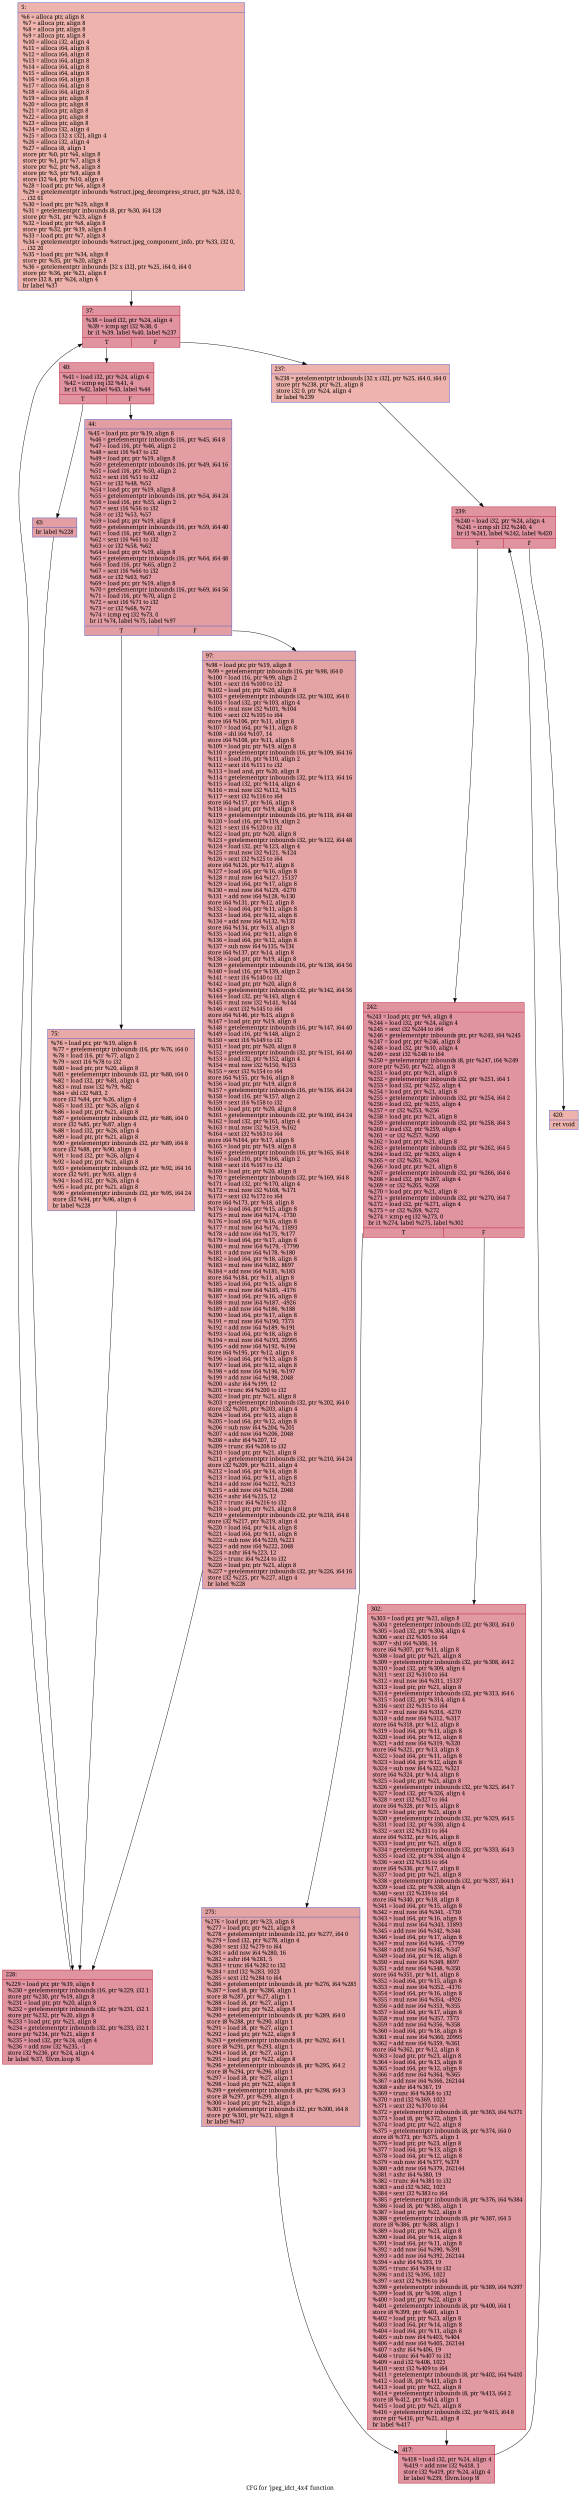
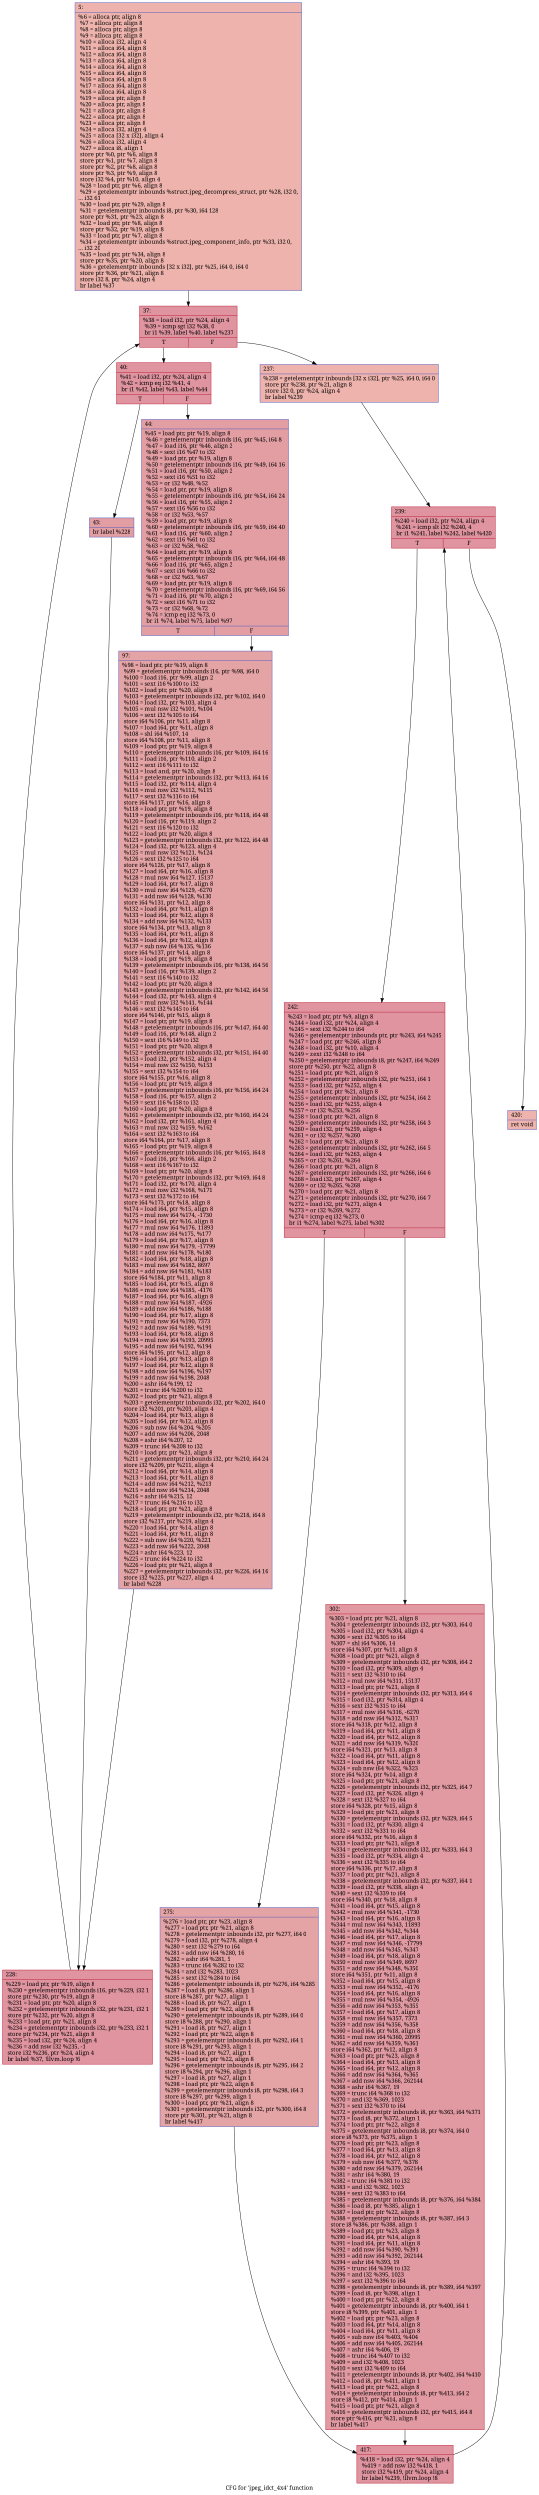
(121, 1120) -> none
